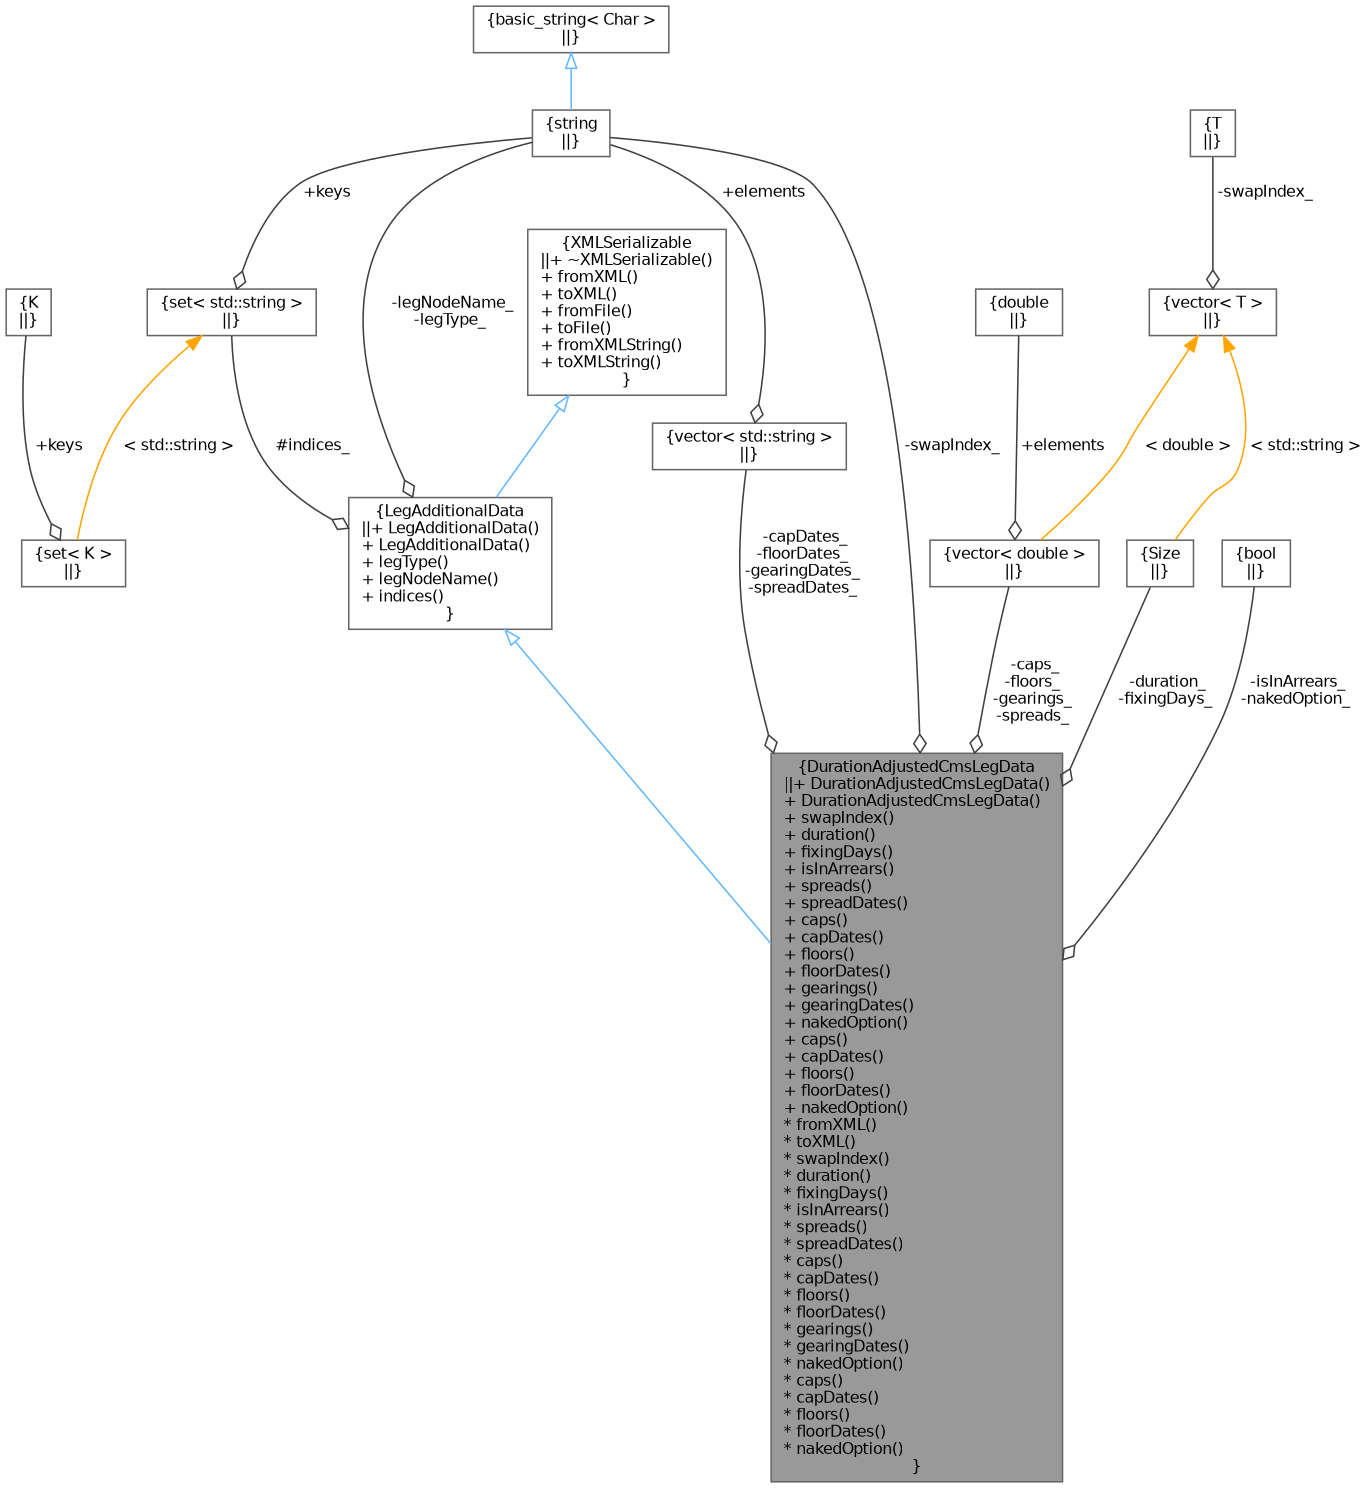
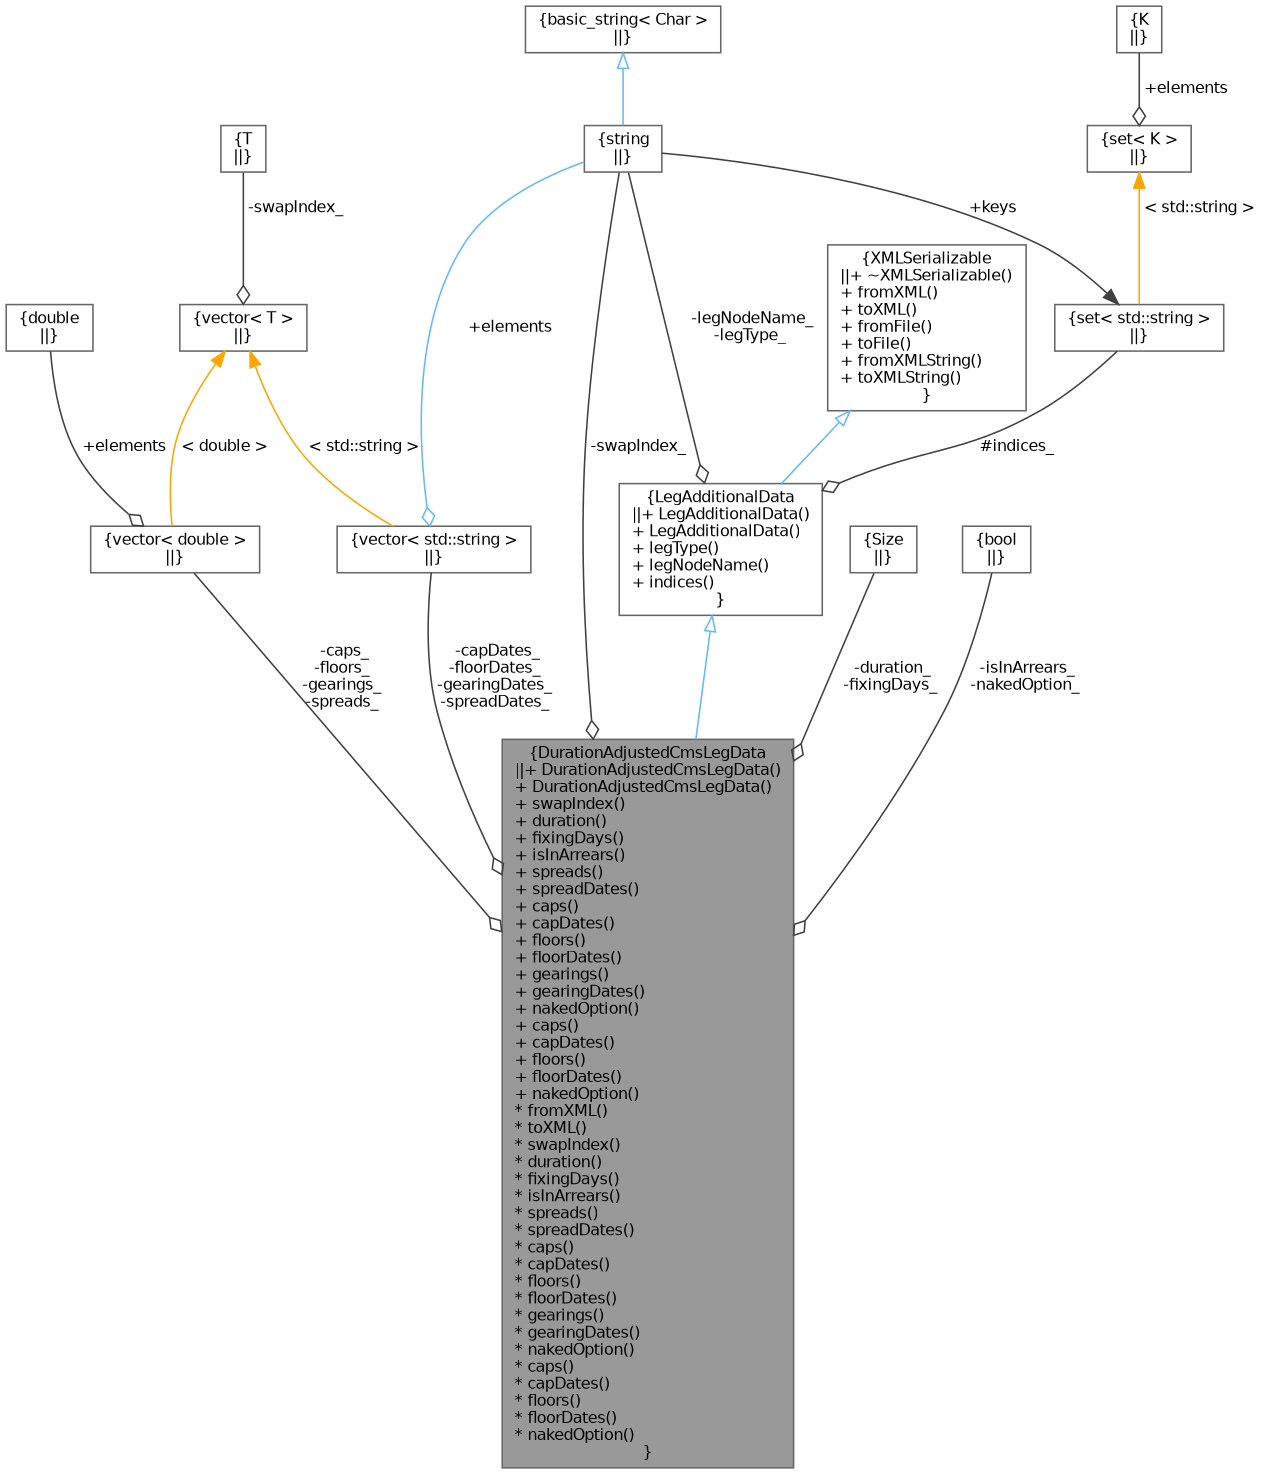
(362, 162) -> (895, 193)
(745, 239) -> (439, 300)
(114, 432) -> (1139, 246)
(57, 446) -> (1184, 89)
(1242, 457) -> (308, 460)
